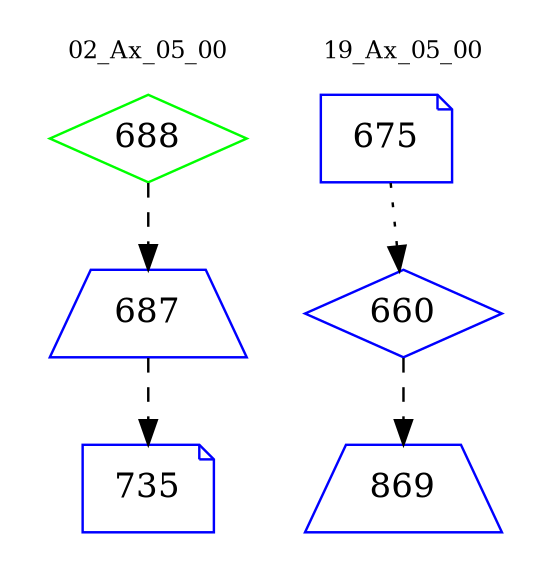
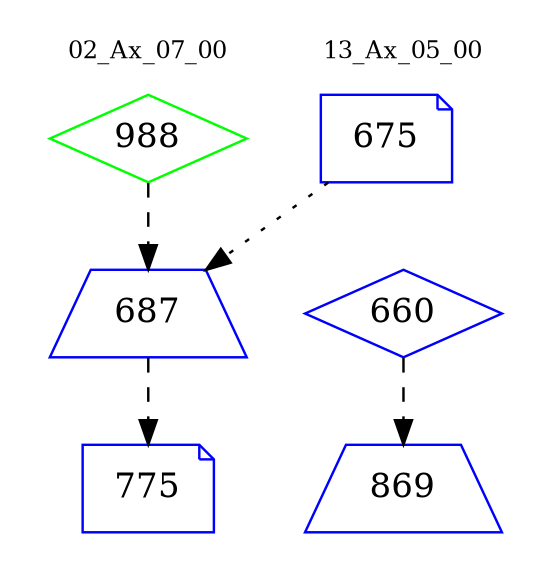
(148, 52) -> (148, 52)
(403, 52) -> (403, 52)
(148, 139) -> (148, 139)
(394, 215) -> (303, 201)
(148, 489) -> (148, 489)
